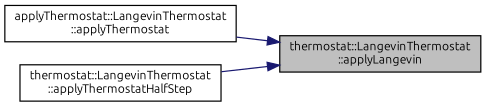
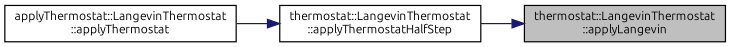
(252, 39) -> (252, 24)
